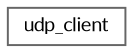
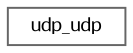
(67, 26) -> (67, 26)
